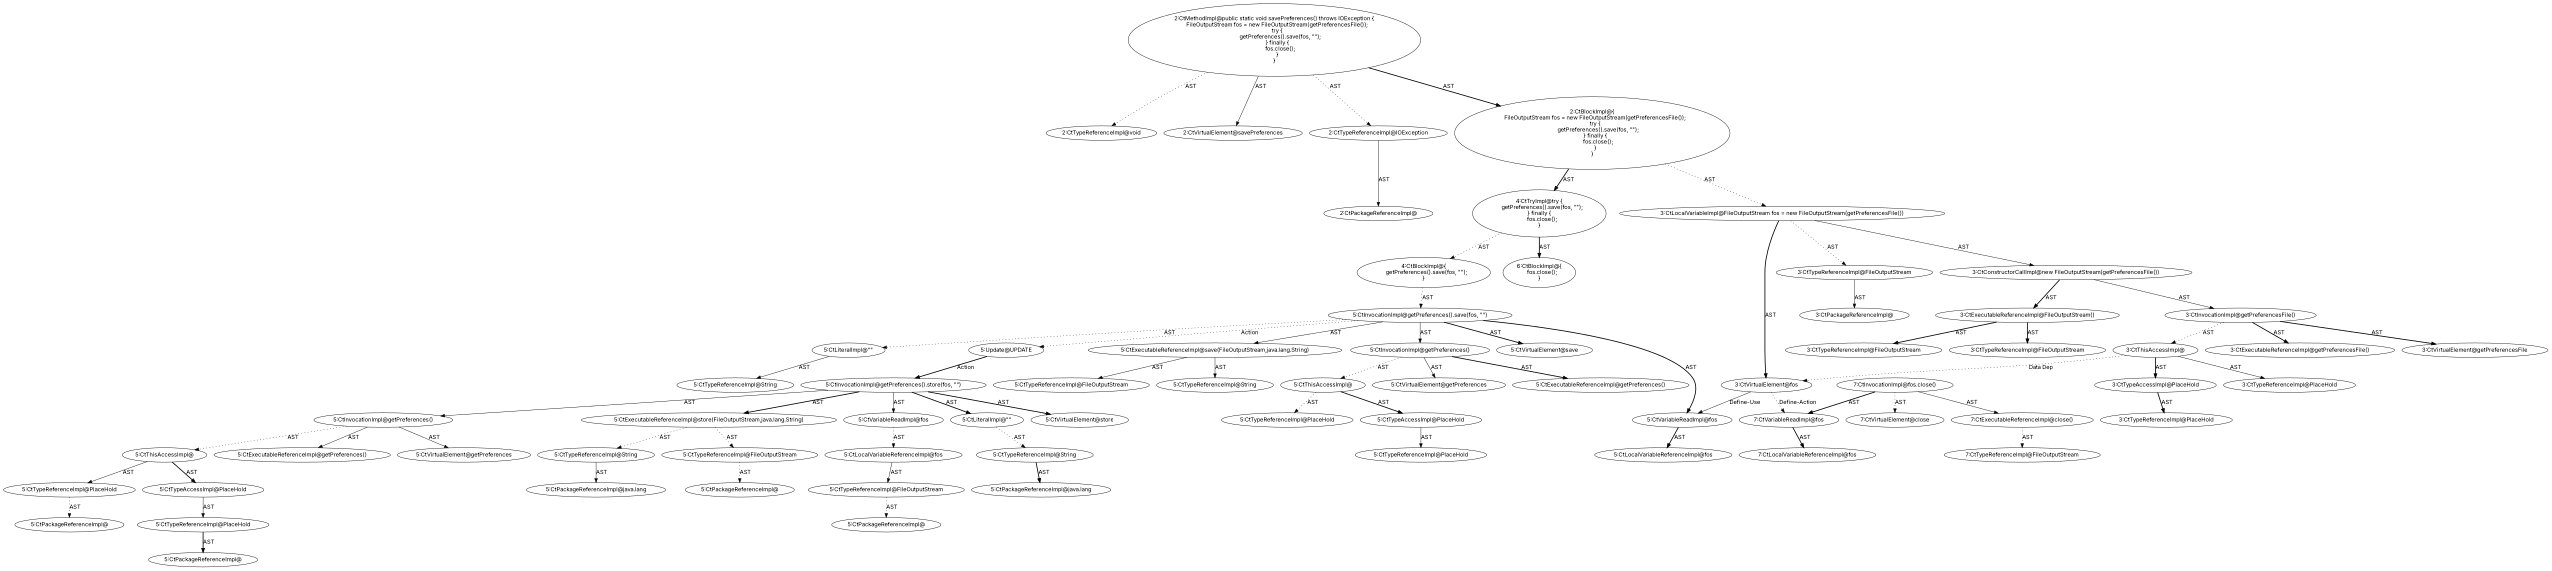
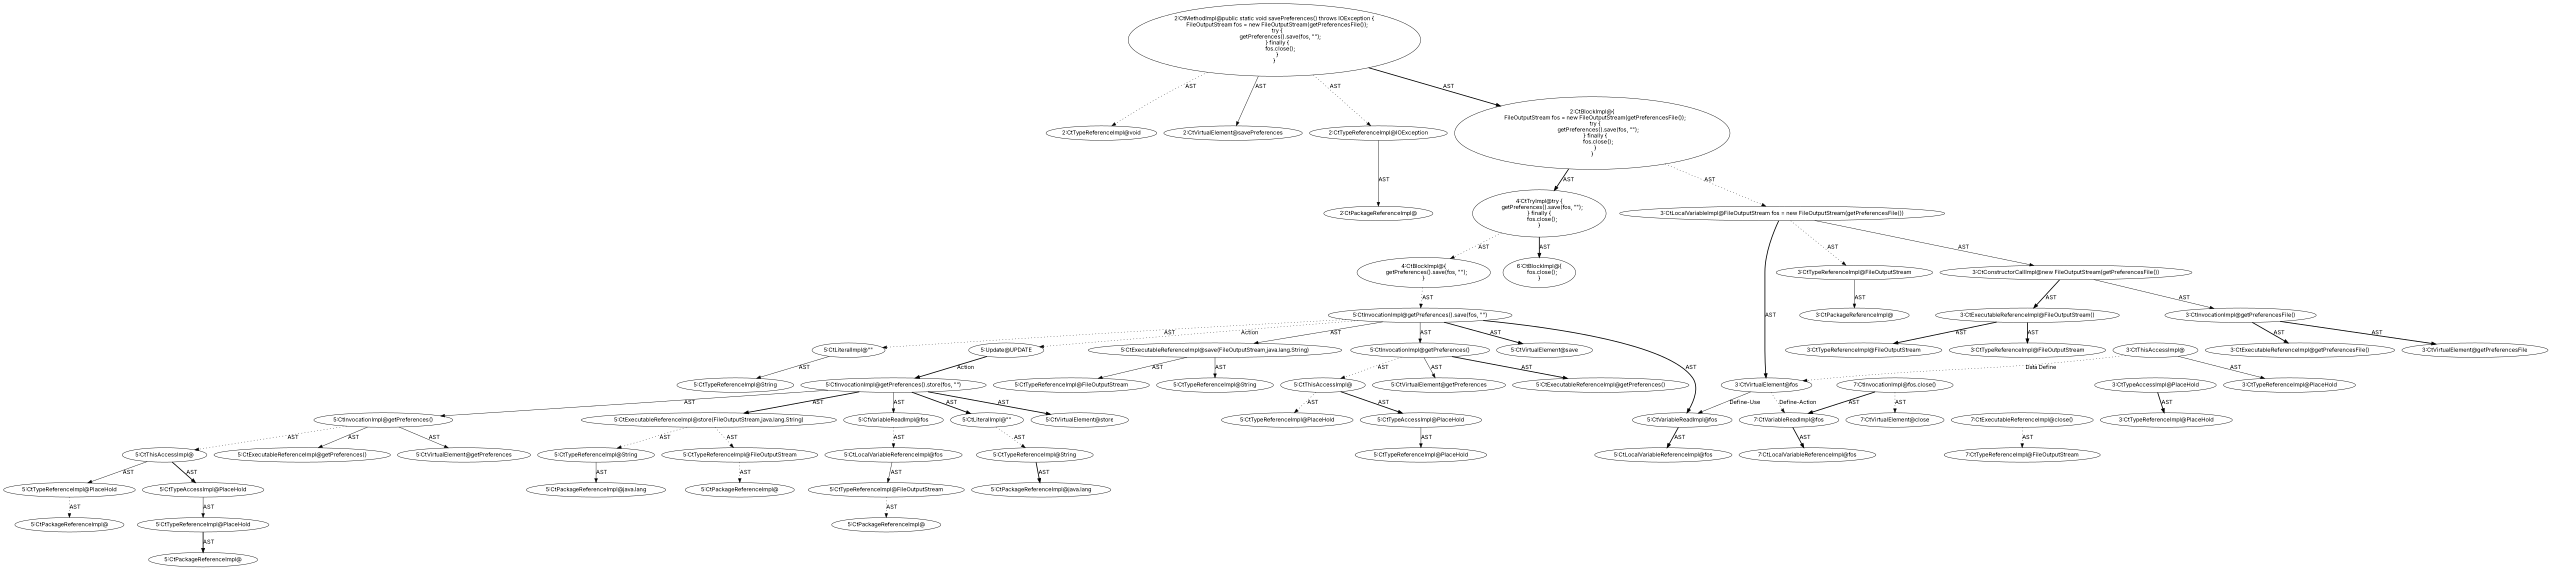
(2200, 332) -> none
(2155, 366) -> none
(2041, 368) -> (2041, 368)
(1956, 402) -> none
